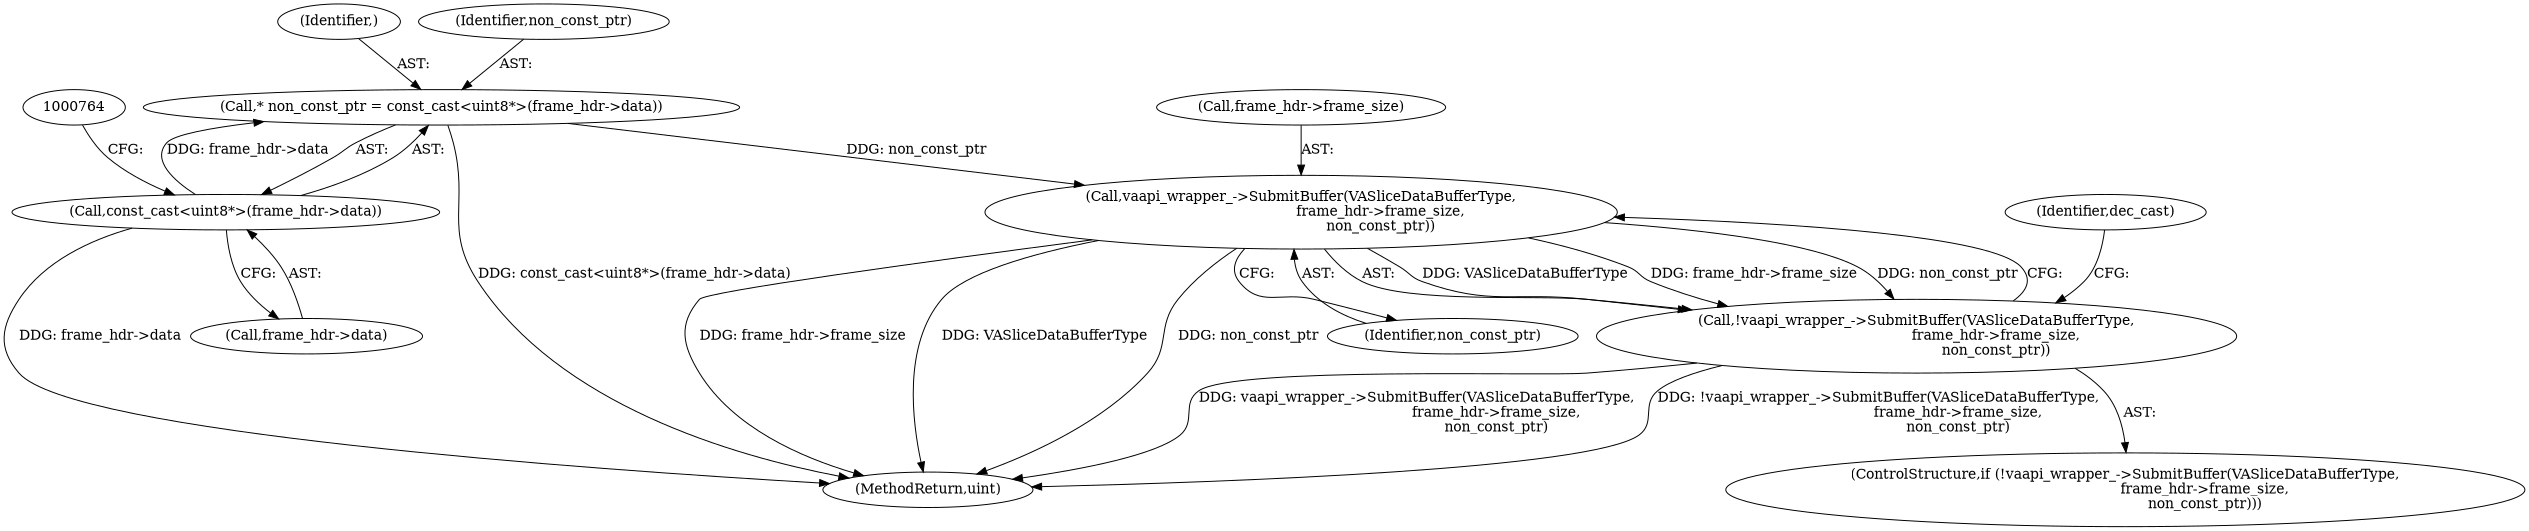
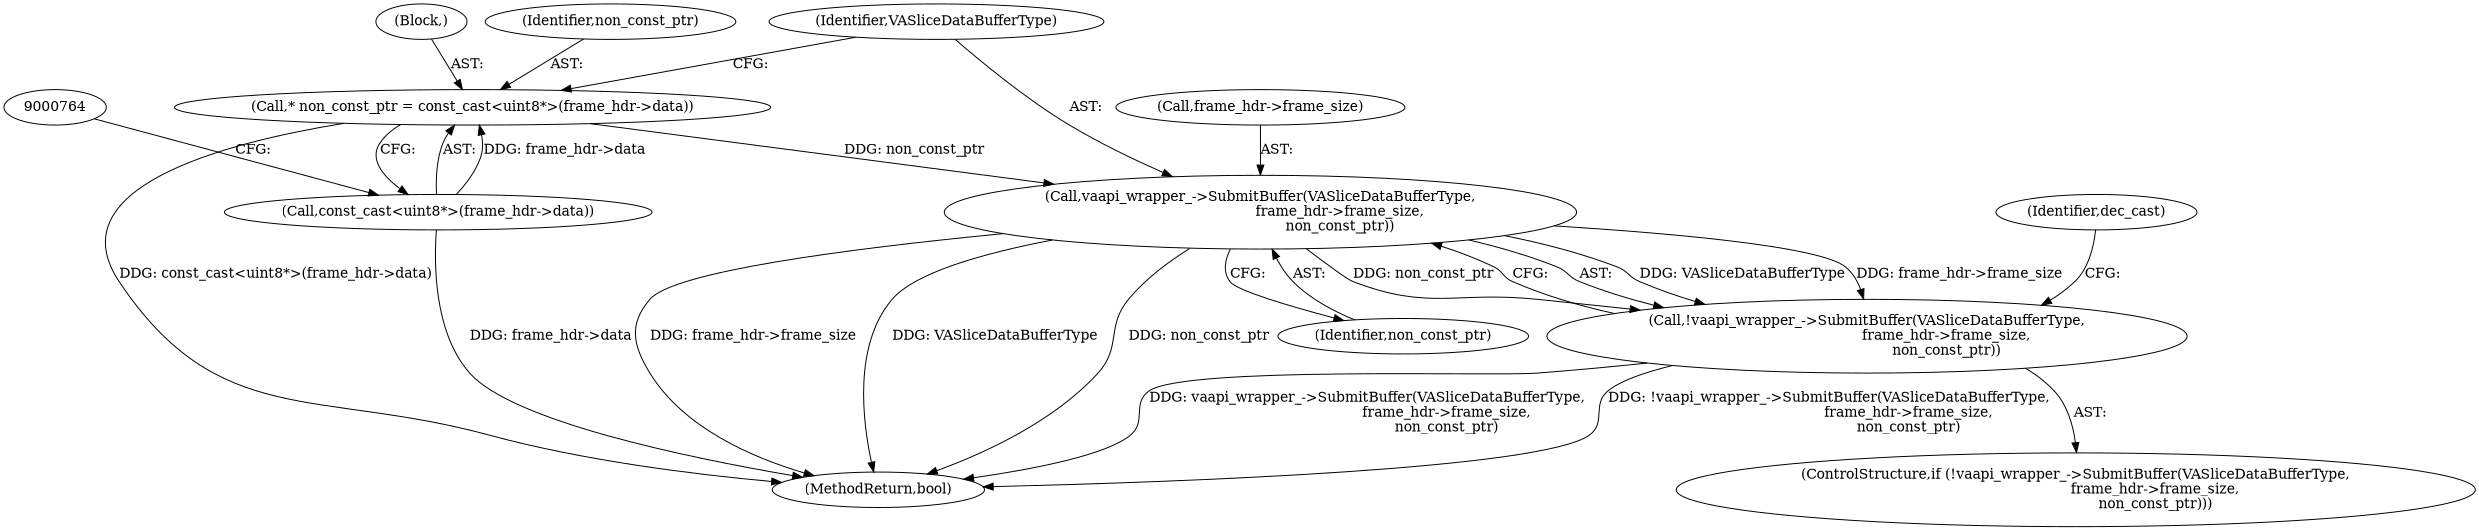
(339, 22) -> (421, 22)
none -> (936, 22)
(74, 107) -> (55, 107)
(375, 150) -> (400, 150)
(307, 336) -> none
(928, 490) -> (878, 490)
